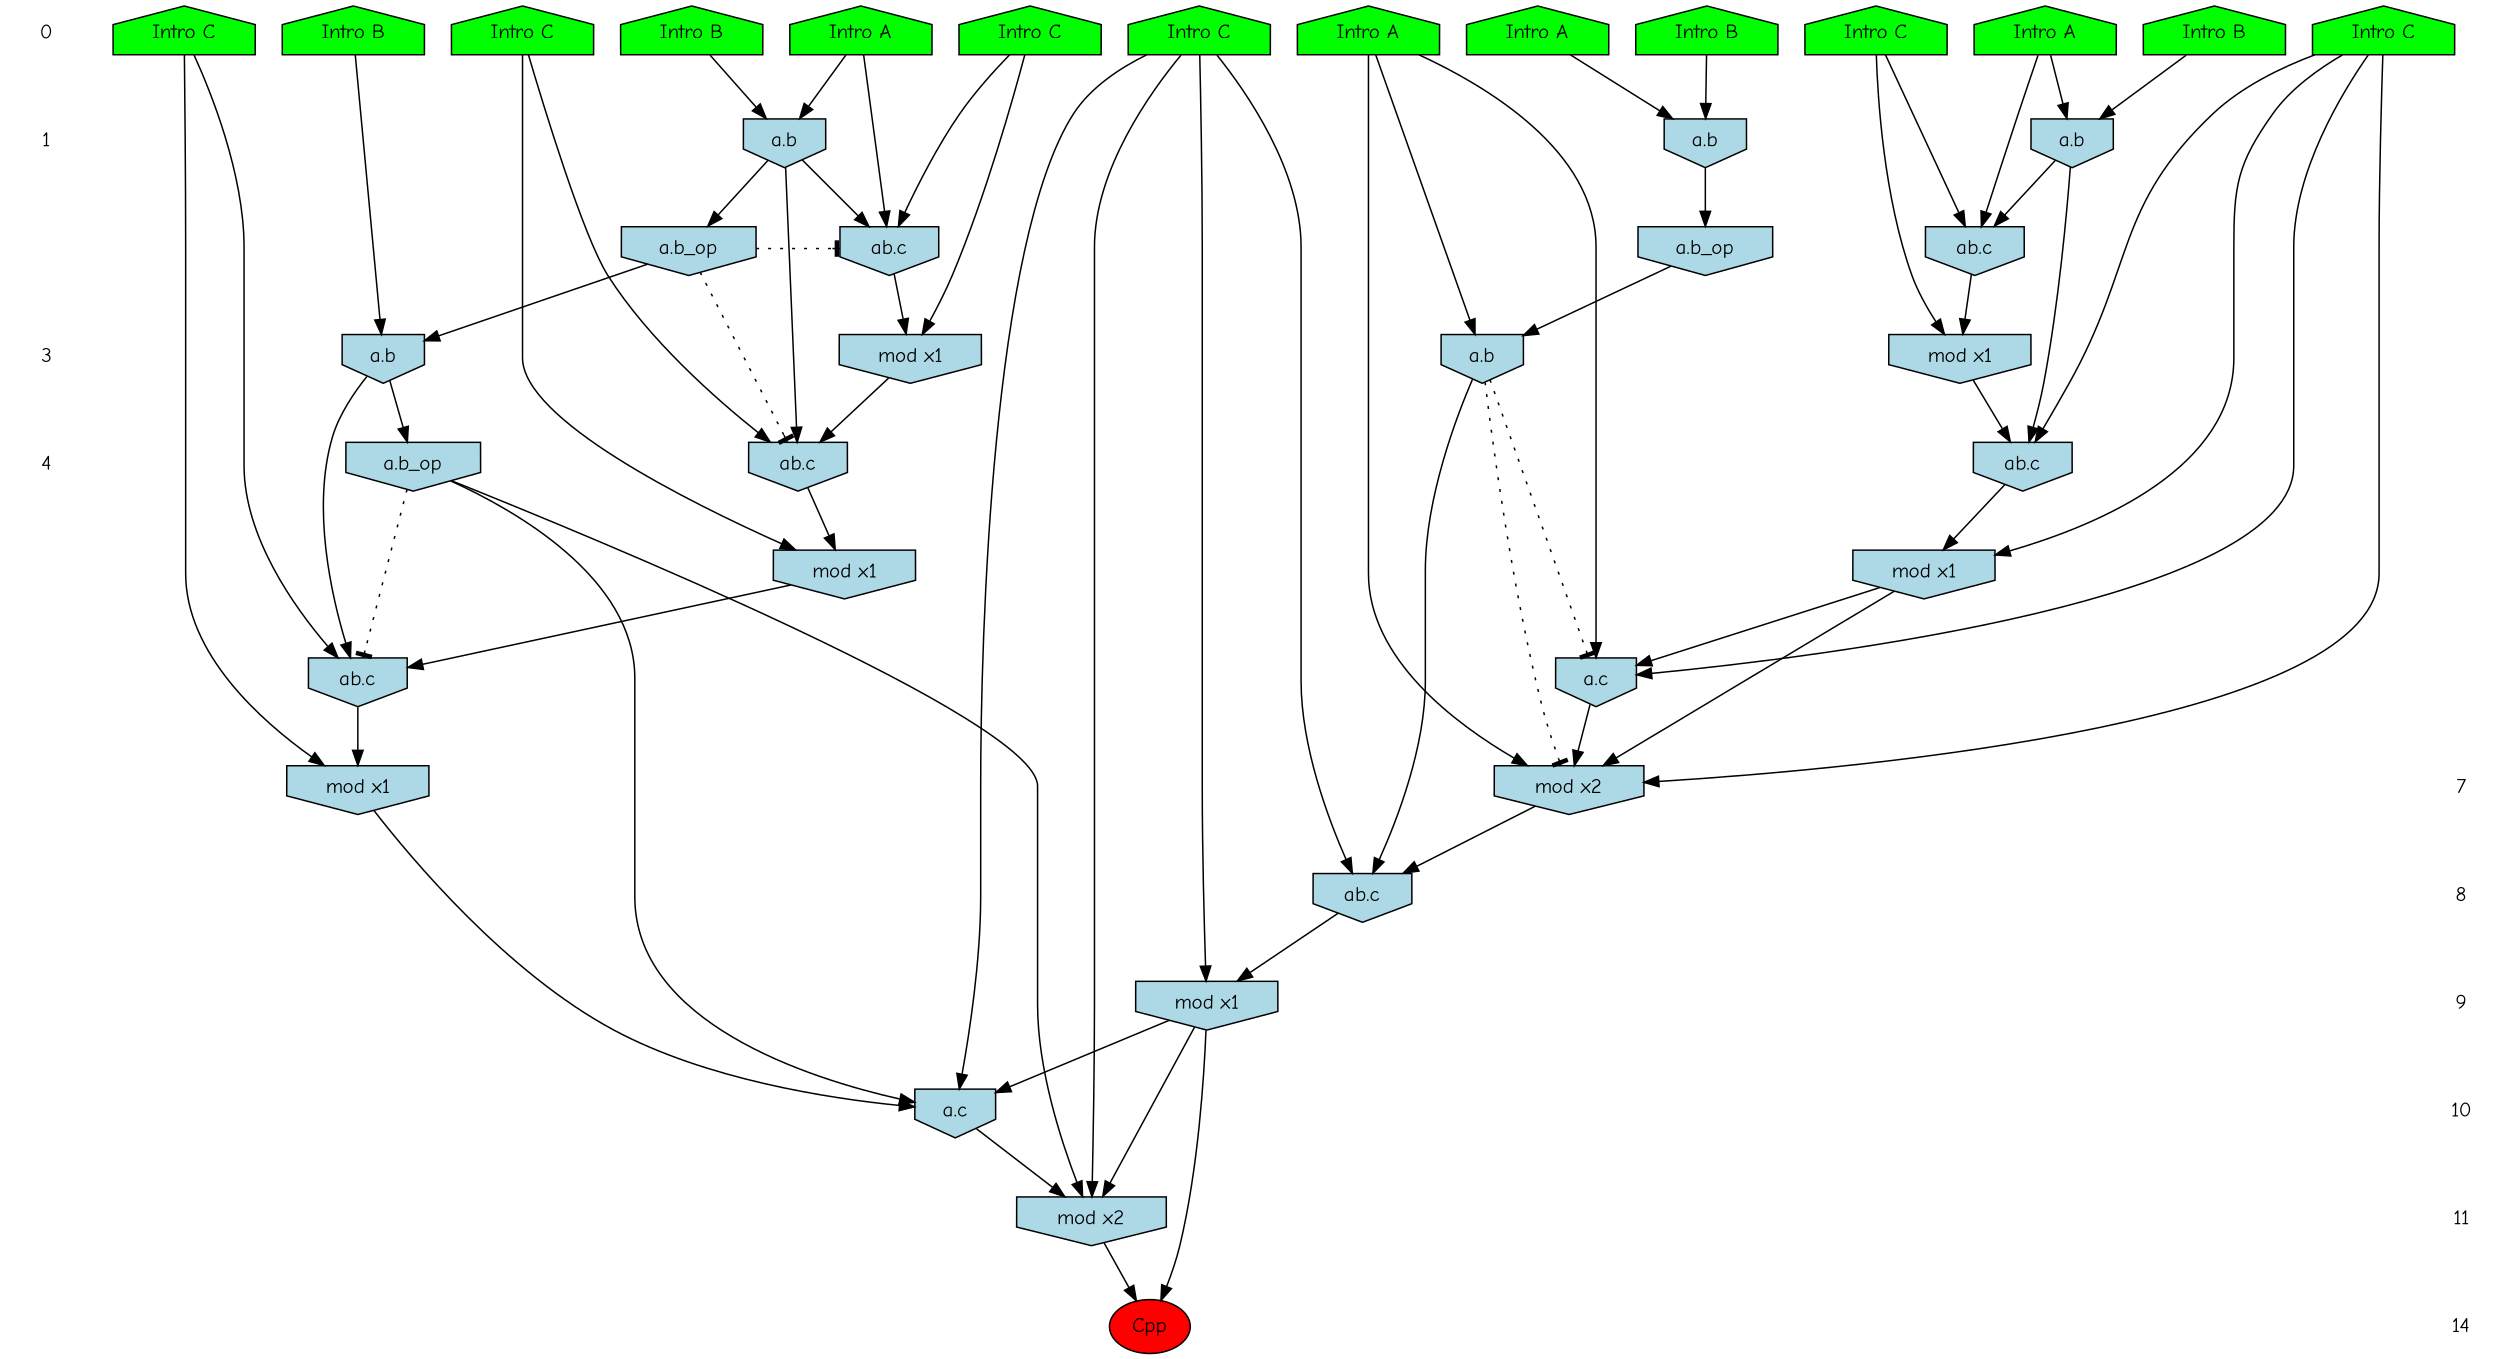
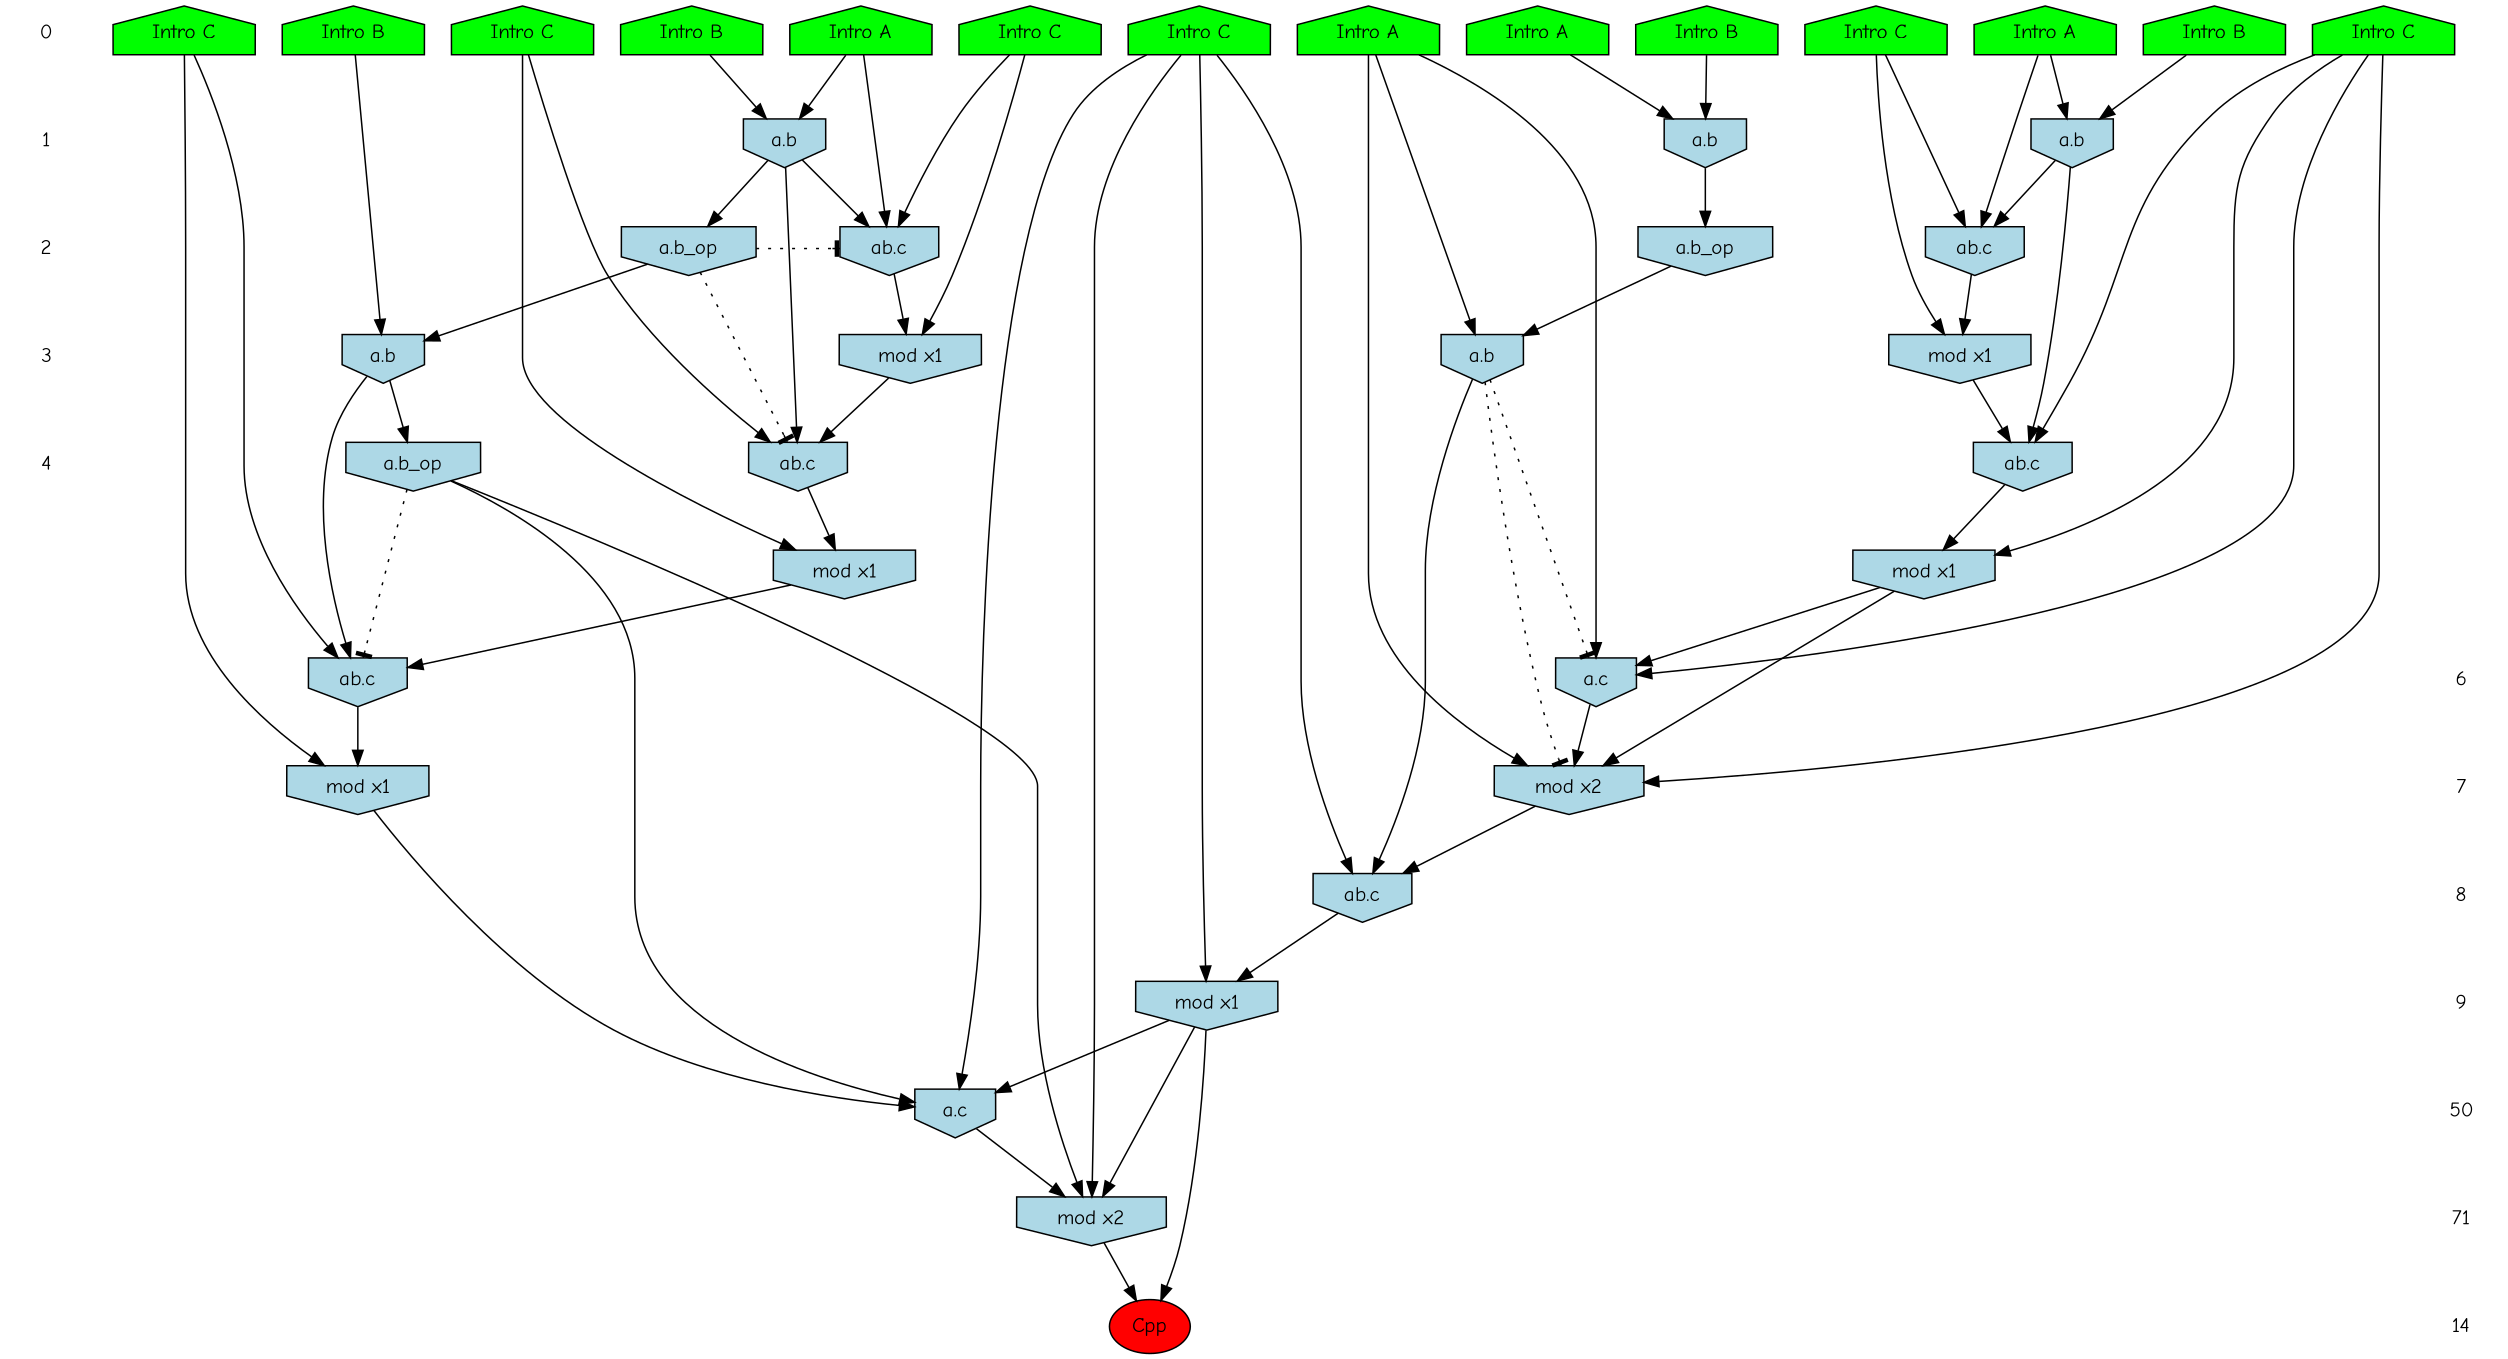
none -> (46, 249)
none -> (2461, 680)
(2461, 1111) -> (2461, 1111)
(2461, 1219) -> (2461, 1219)
